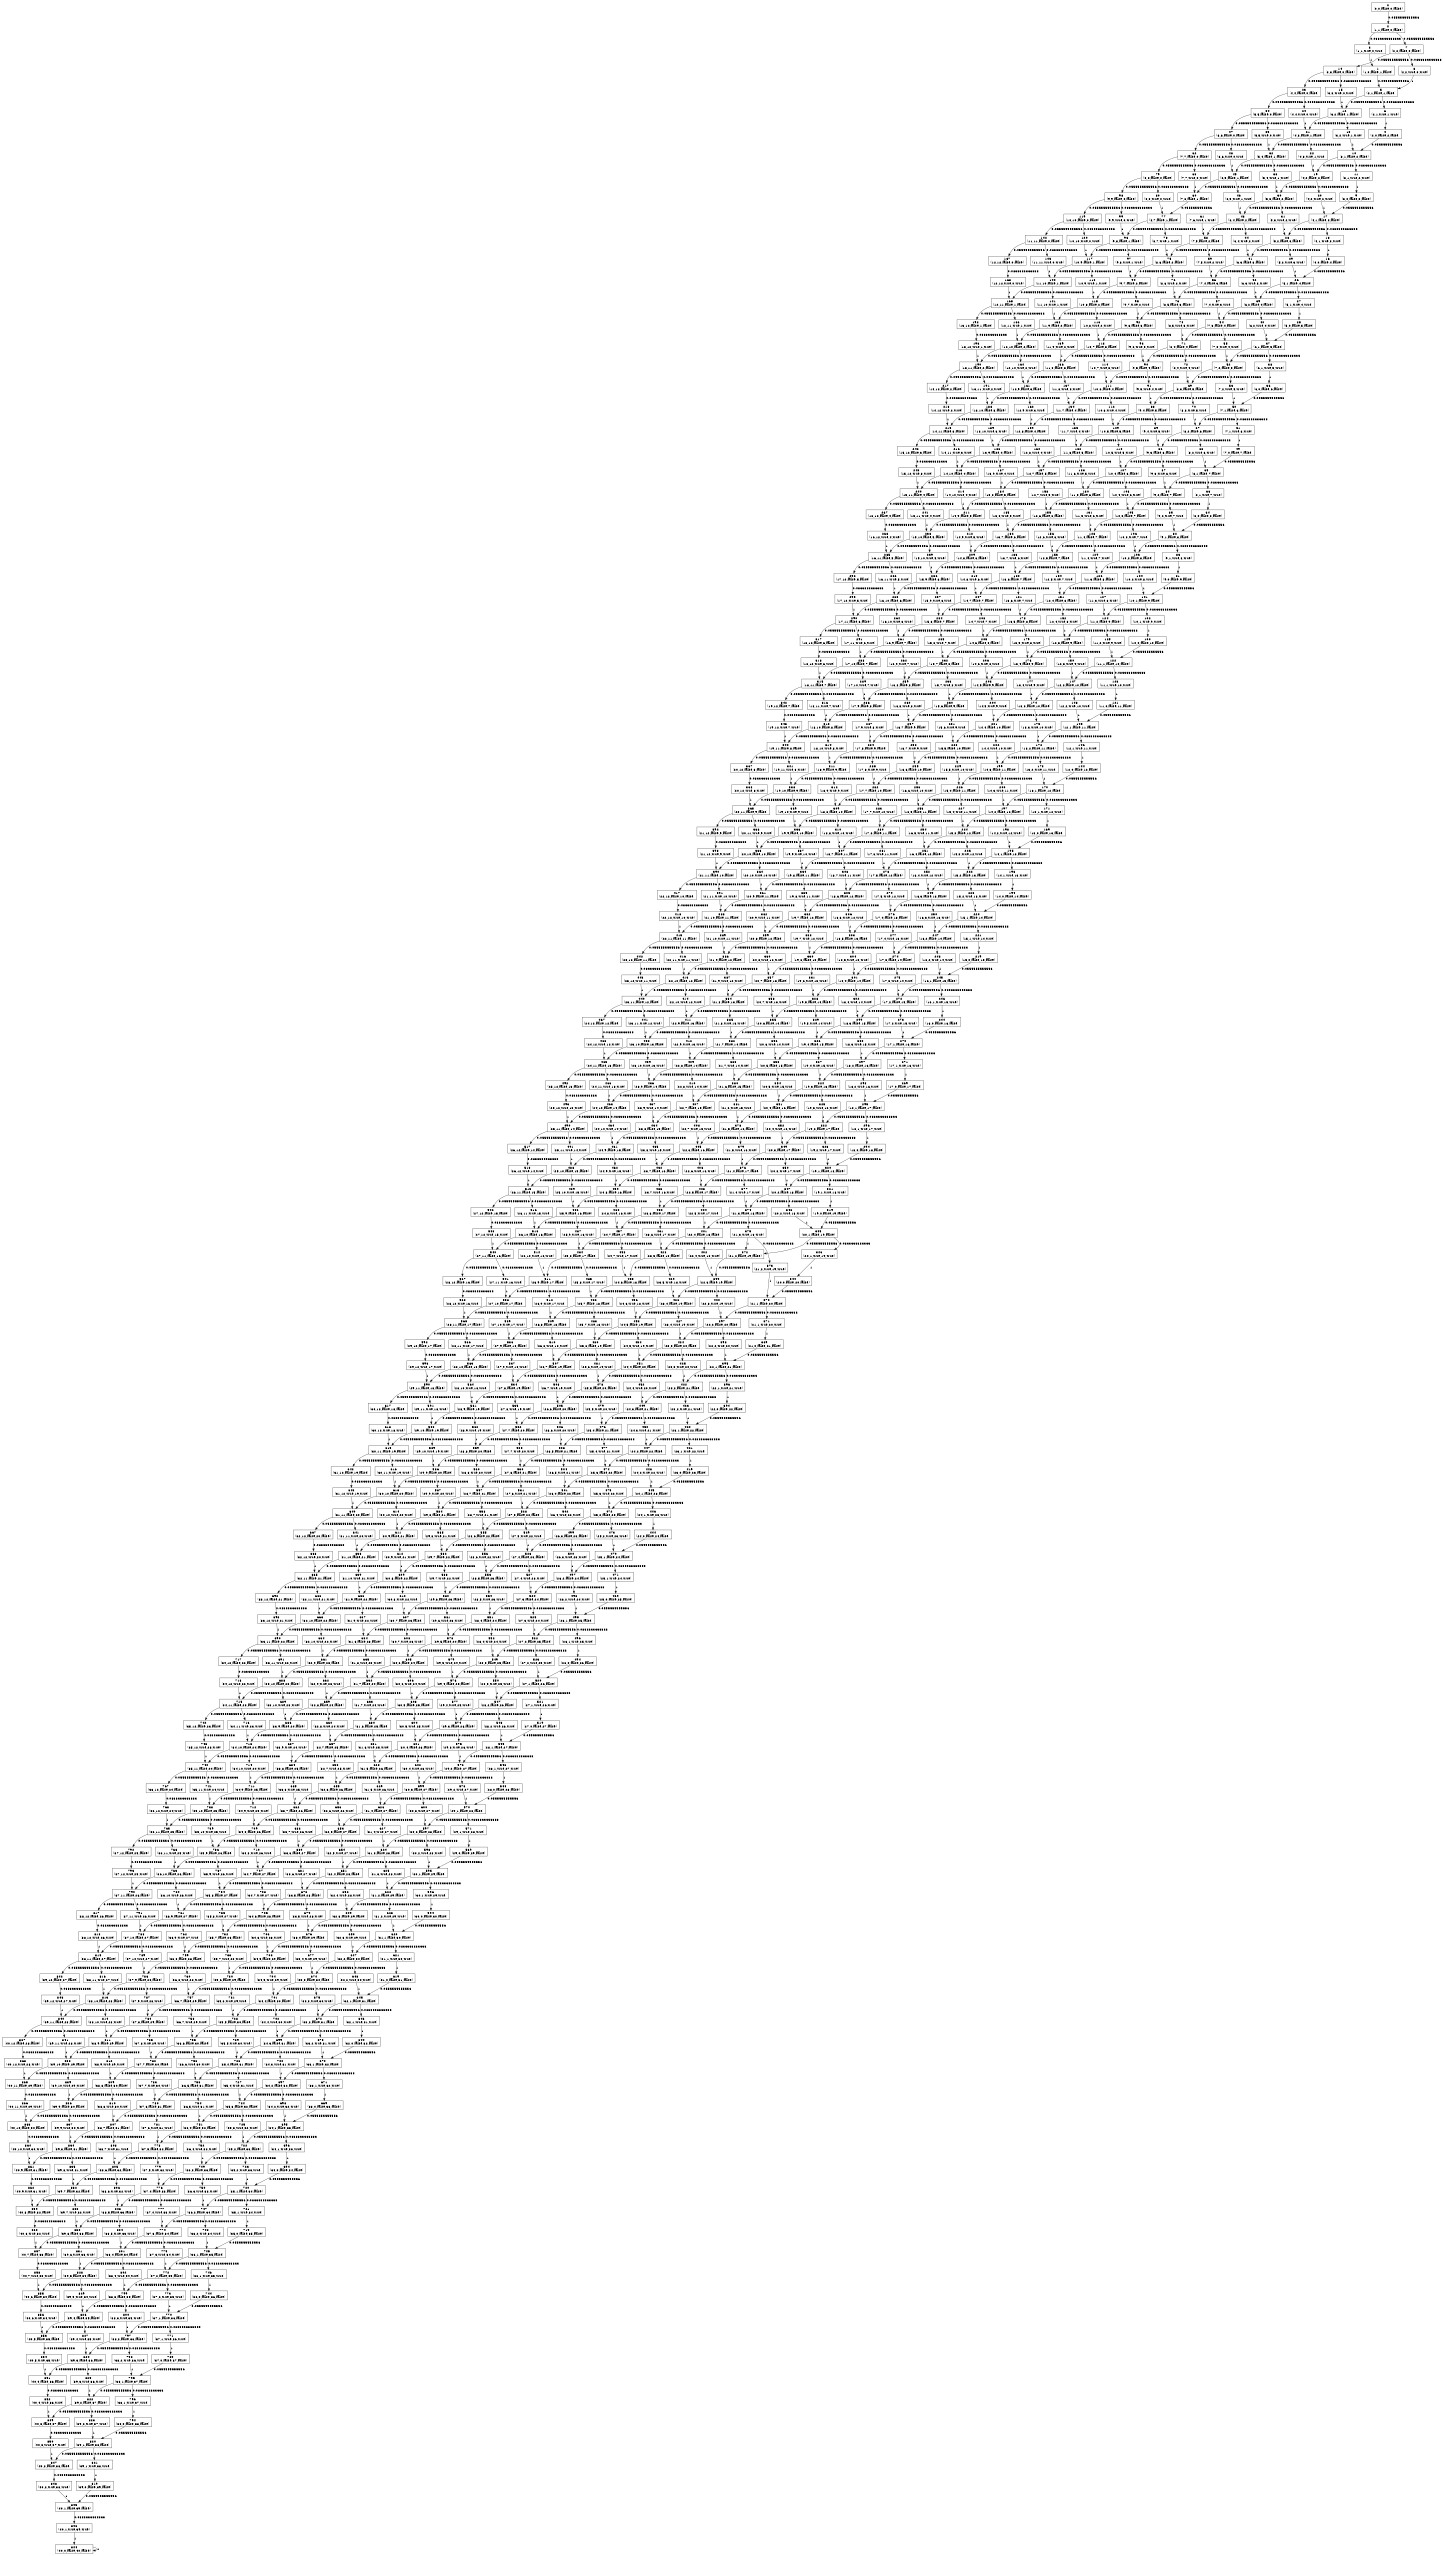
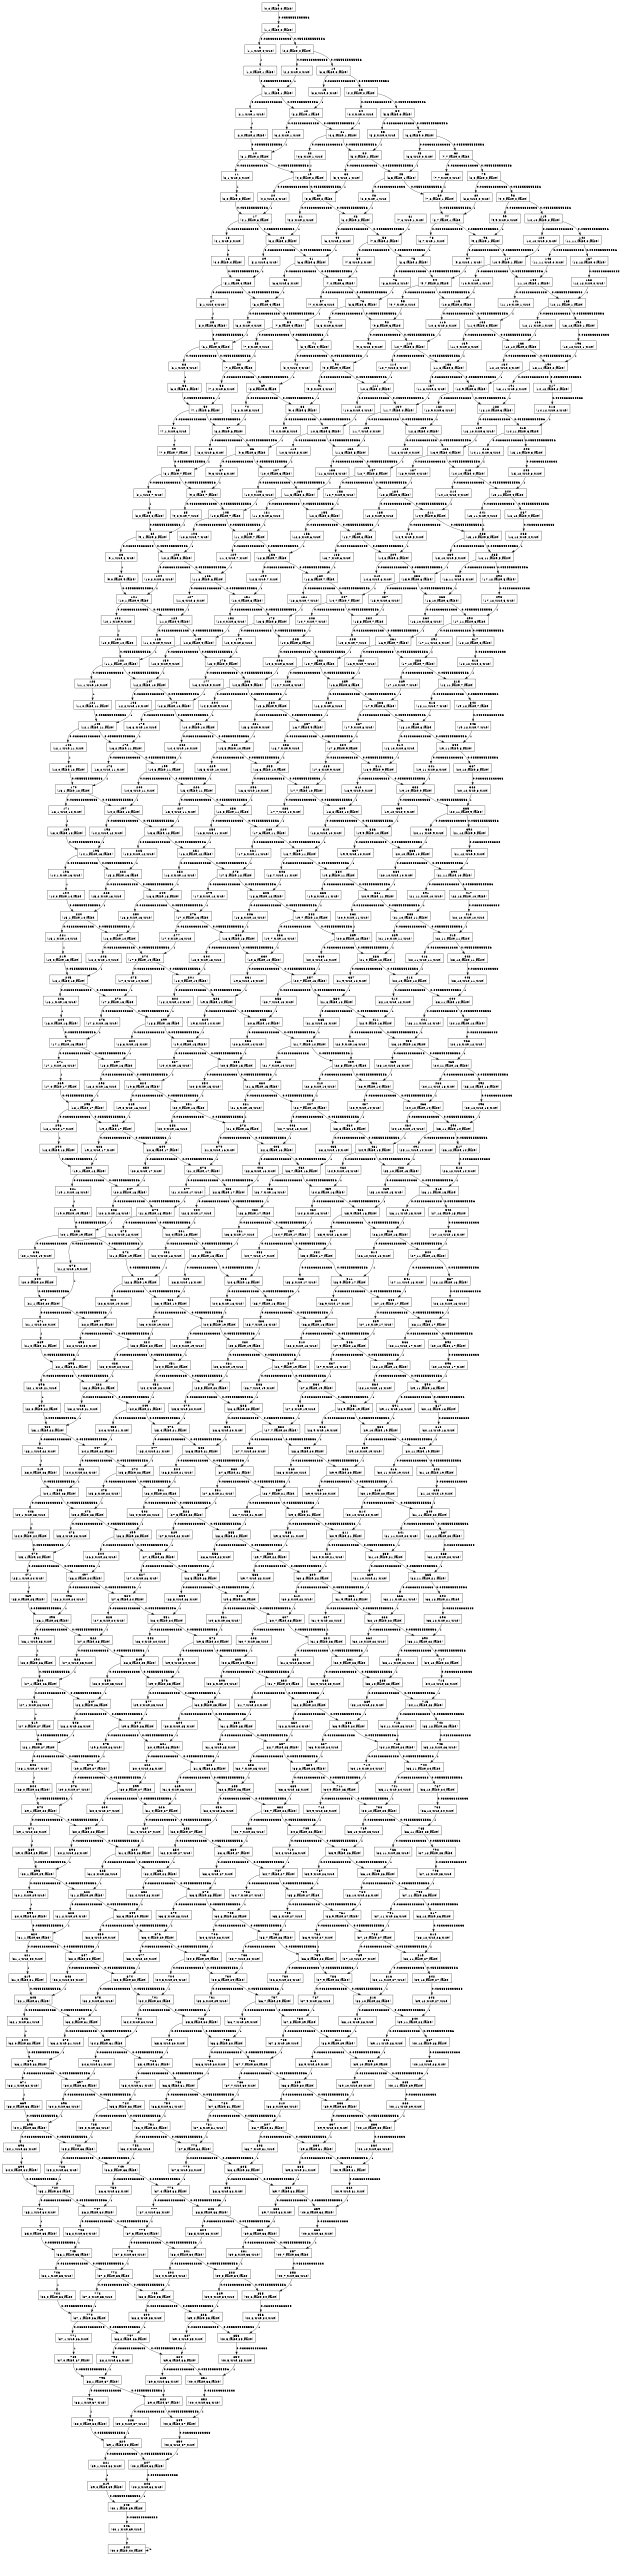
none -> (141, 1523)
